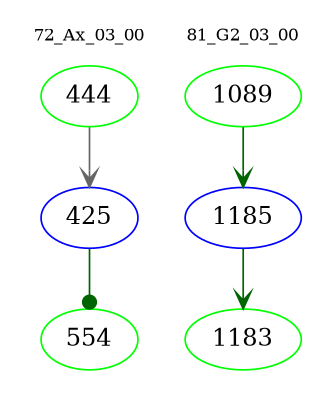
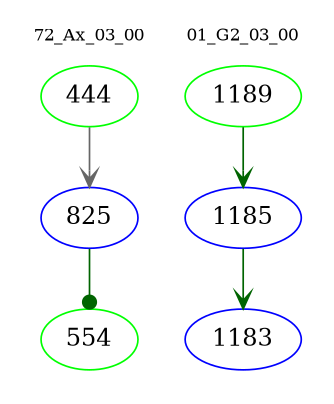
(243, 36) -> (243, 36)
(243, 96) -> (243, 96)
(90, 218) -> (90, 218)
(243, 339) -> (243, 339)
